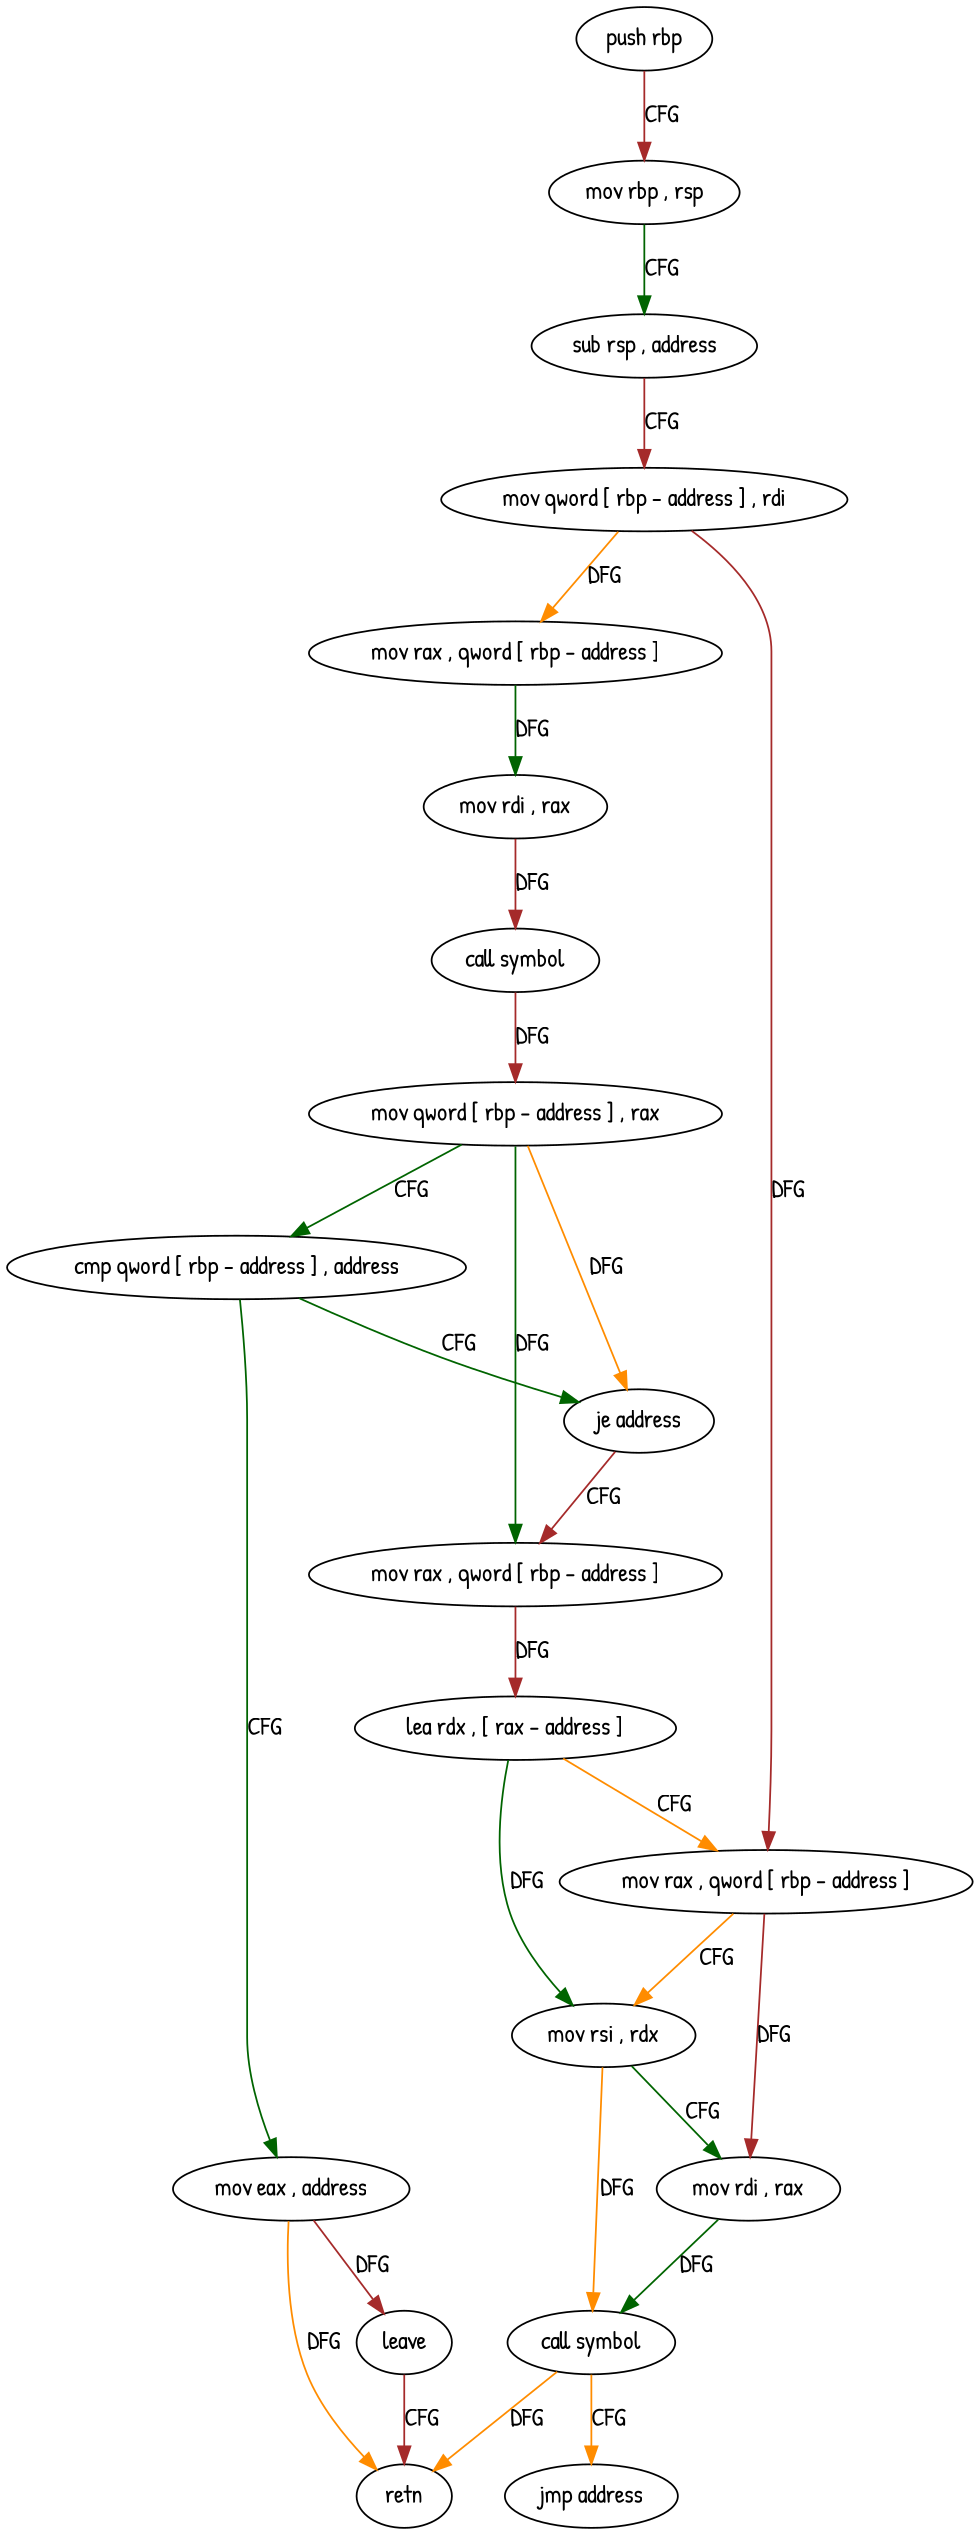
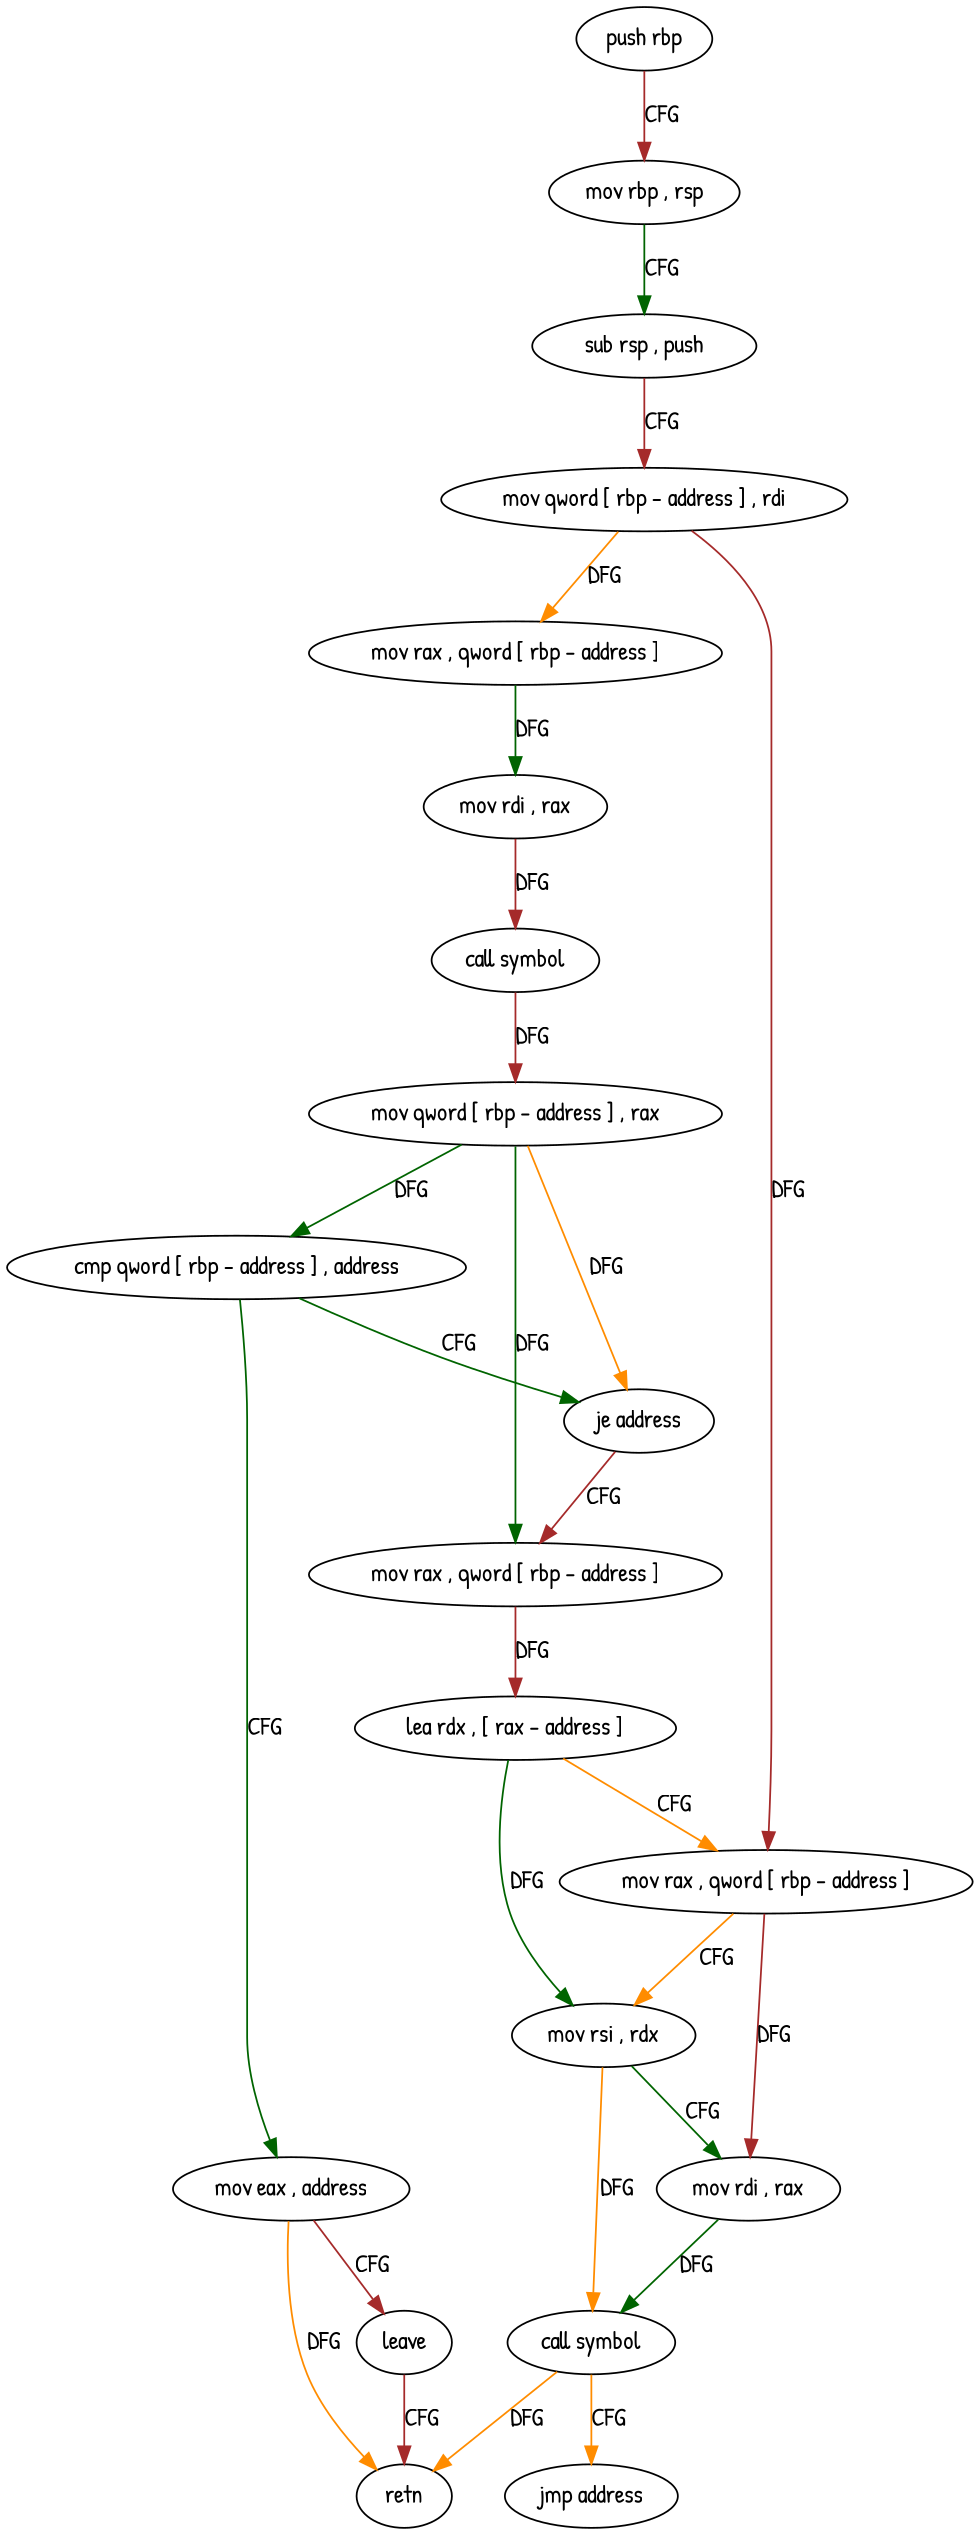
(644, 346) -> (644, 346)
(411, 1191) -> (411, 1191)
(372, 2266) -> (372, 2266)
